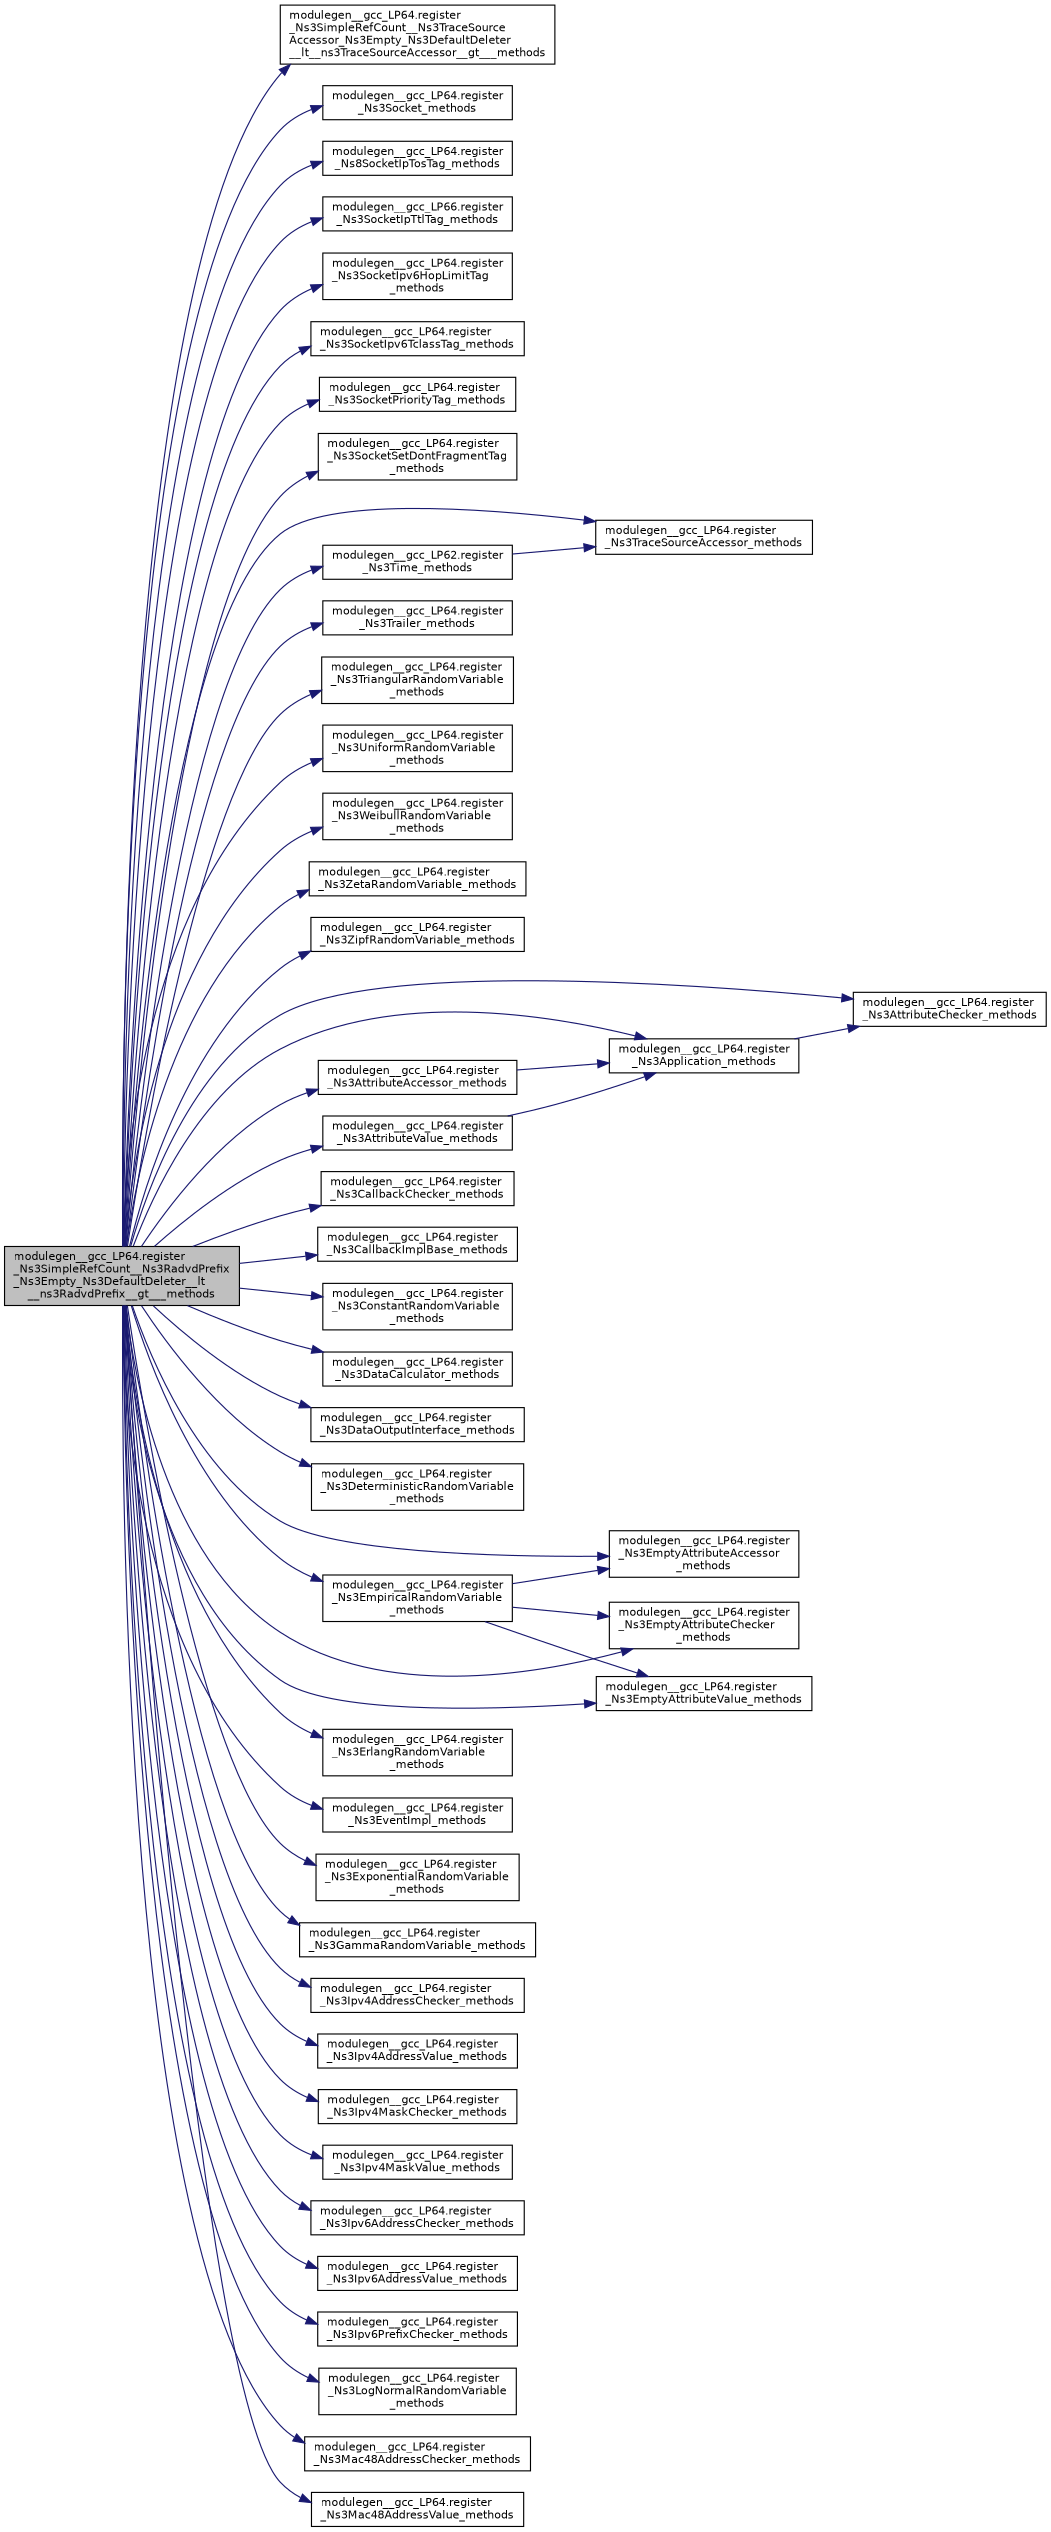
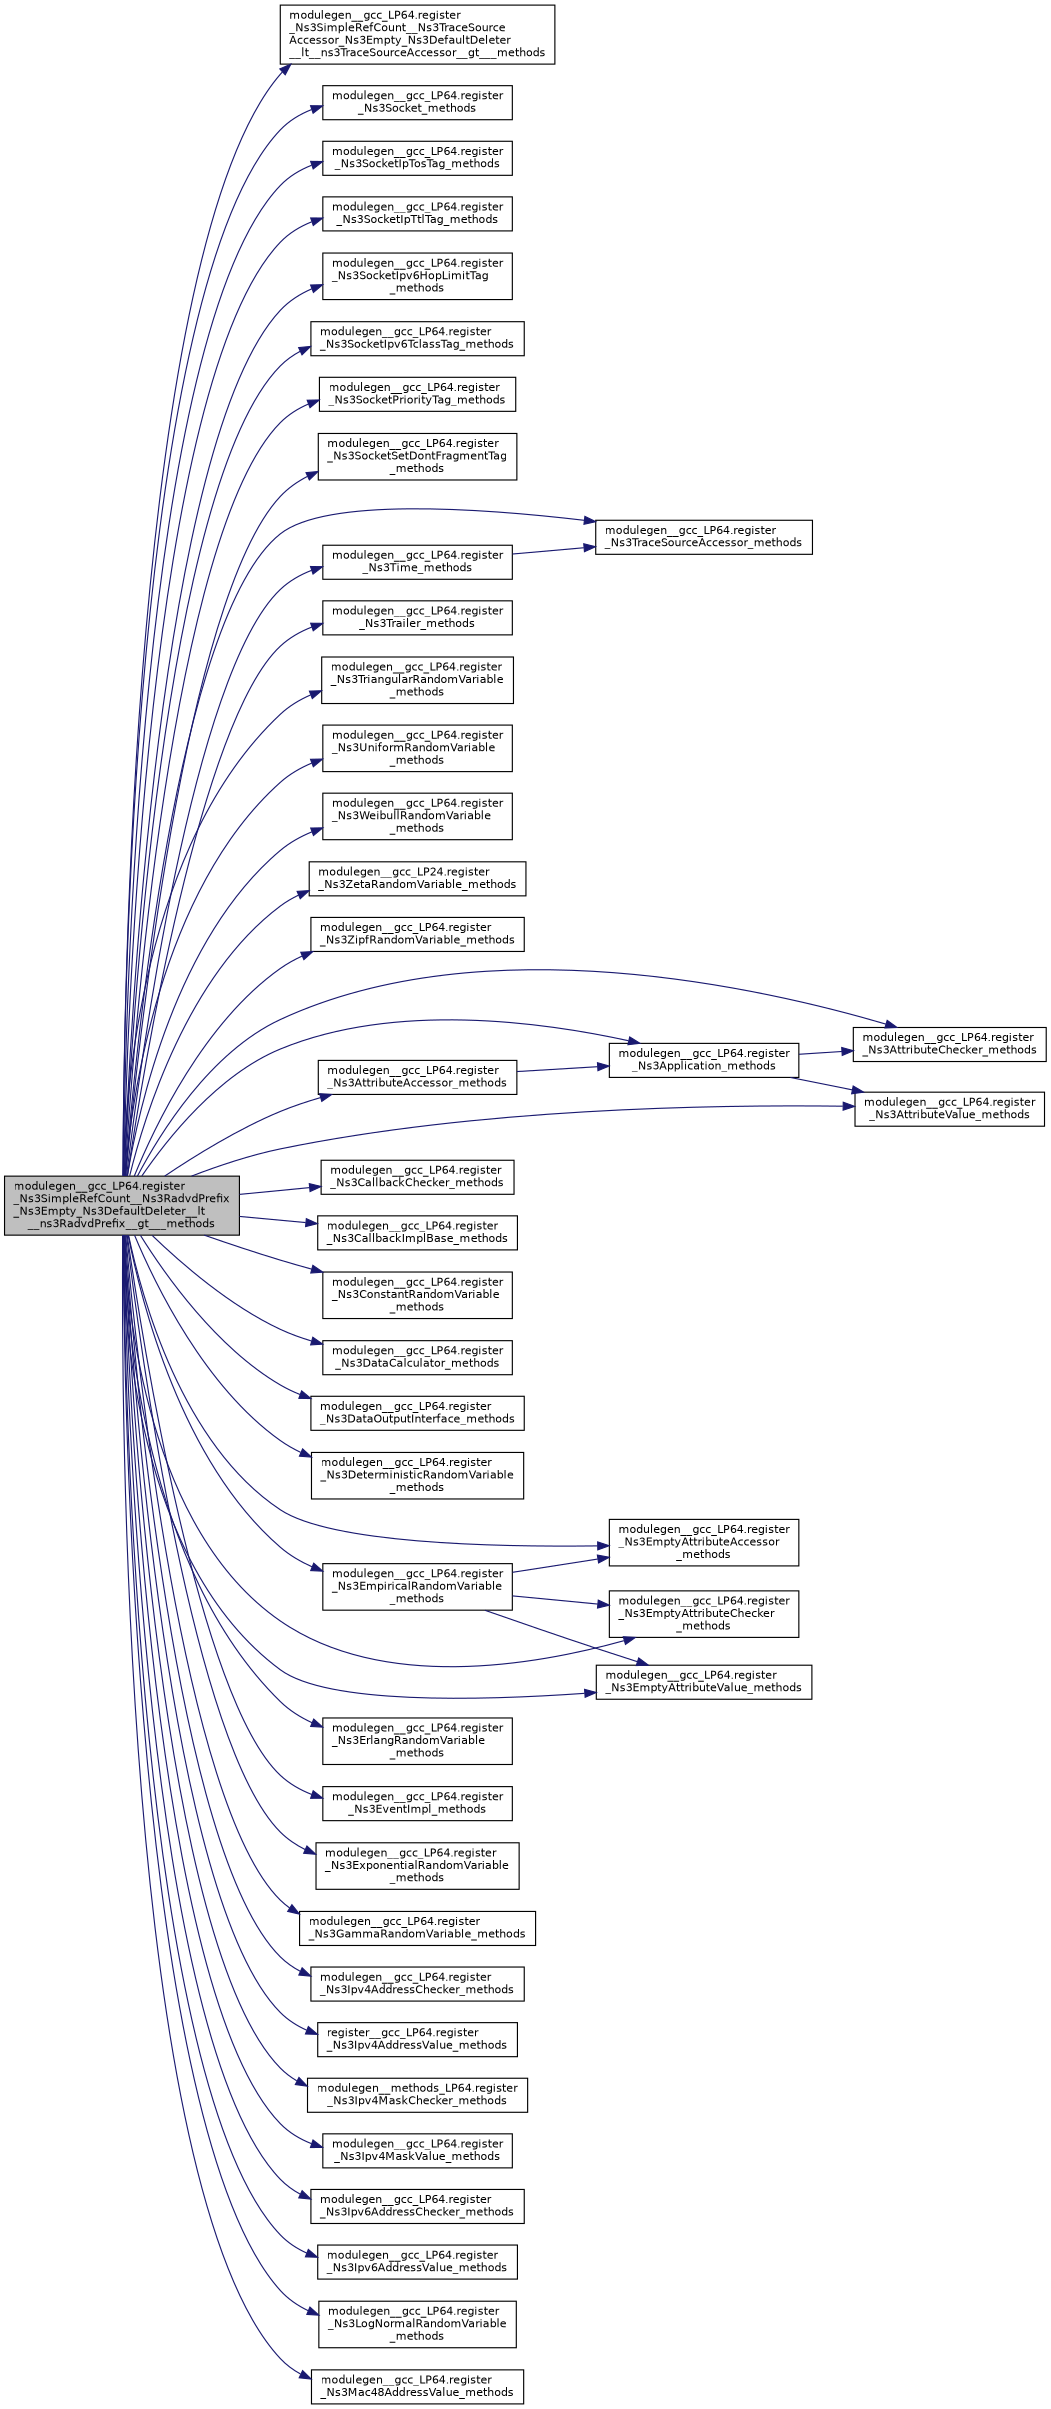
(418, 158) -> (418, 158)
(418, 214) -> (418, 214)
(418, 562) -> (418, 562)
(418, 879) -> (418, 879)
(577, 1098) -> (821, 1084)
(418, 2051) -> (418, 2040)
(418, 2107) -> (418, 2095)
(418, 2329) -> none
(418, 2454) -> none
